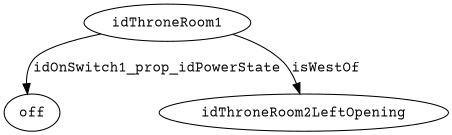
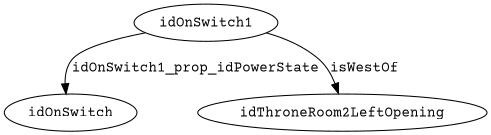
(167, 23) -> (206, 23)
(32, 113) -> (71, 113)
